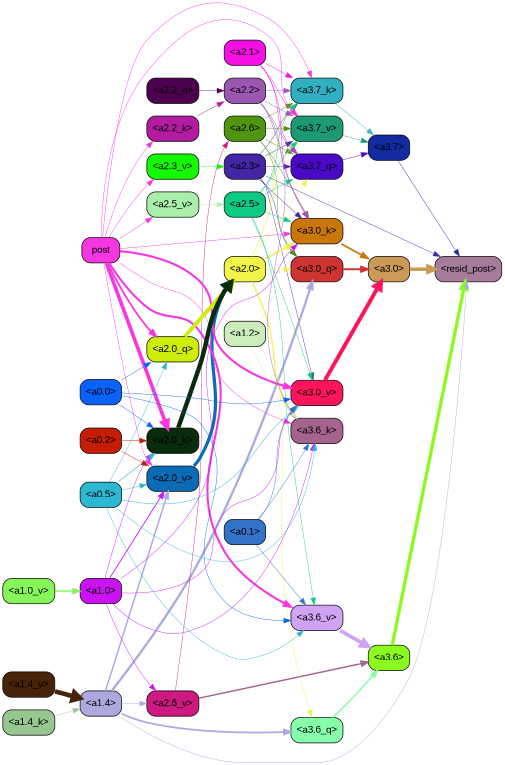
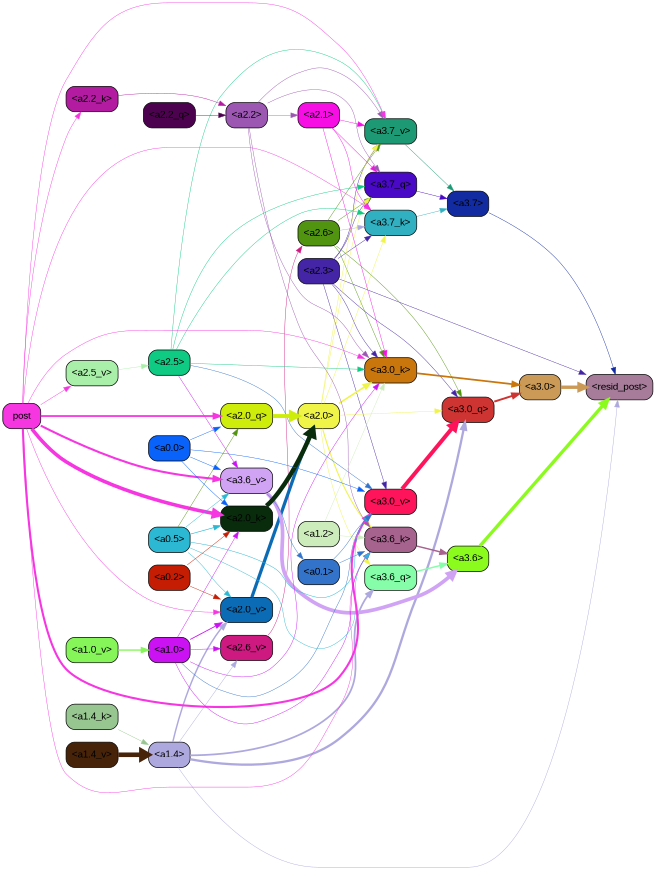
(275, 91) -> (279, 115)
(276, 112) -> (345, 230)
(173, 167) -> none
(282, 295) -> (280, 404)
(351, 334) -> (427, 458)
(284, 377) -> (208, 421)
(134, 435) -> (210, 474)
(234, 505) -> (310, 659)
(279, 572) -> (285, 522)
(280, 681) -> (429, 549)
